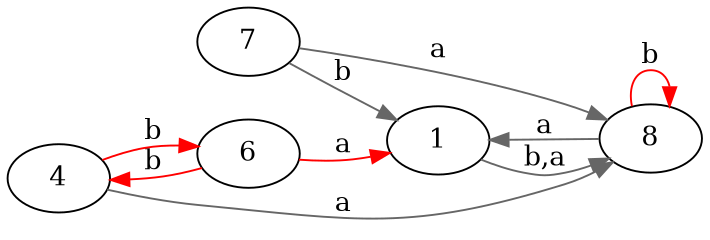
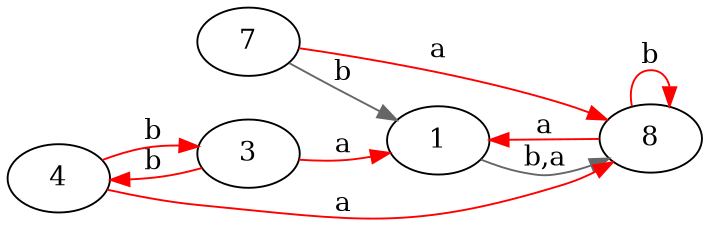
(446, 74) -> (446, 74)
(554, 139) -> (554, 139)
(249, 154) -> (249, 154)
(354, 218) -> (354, 218)
